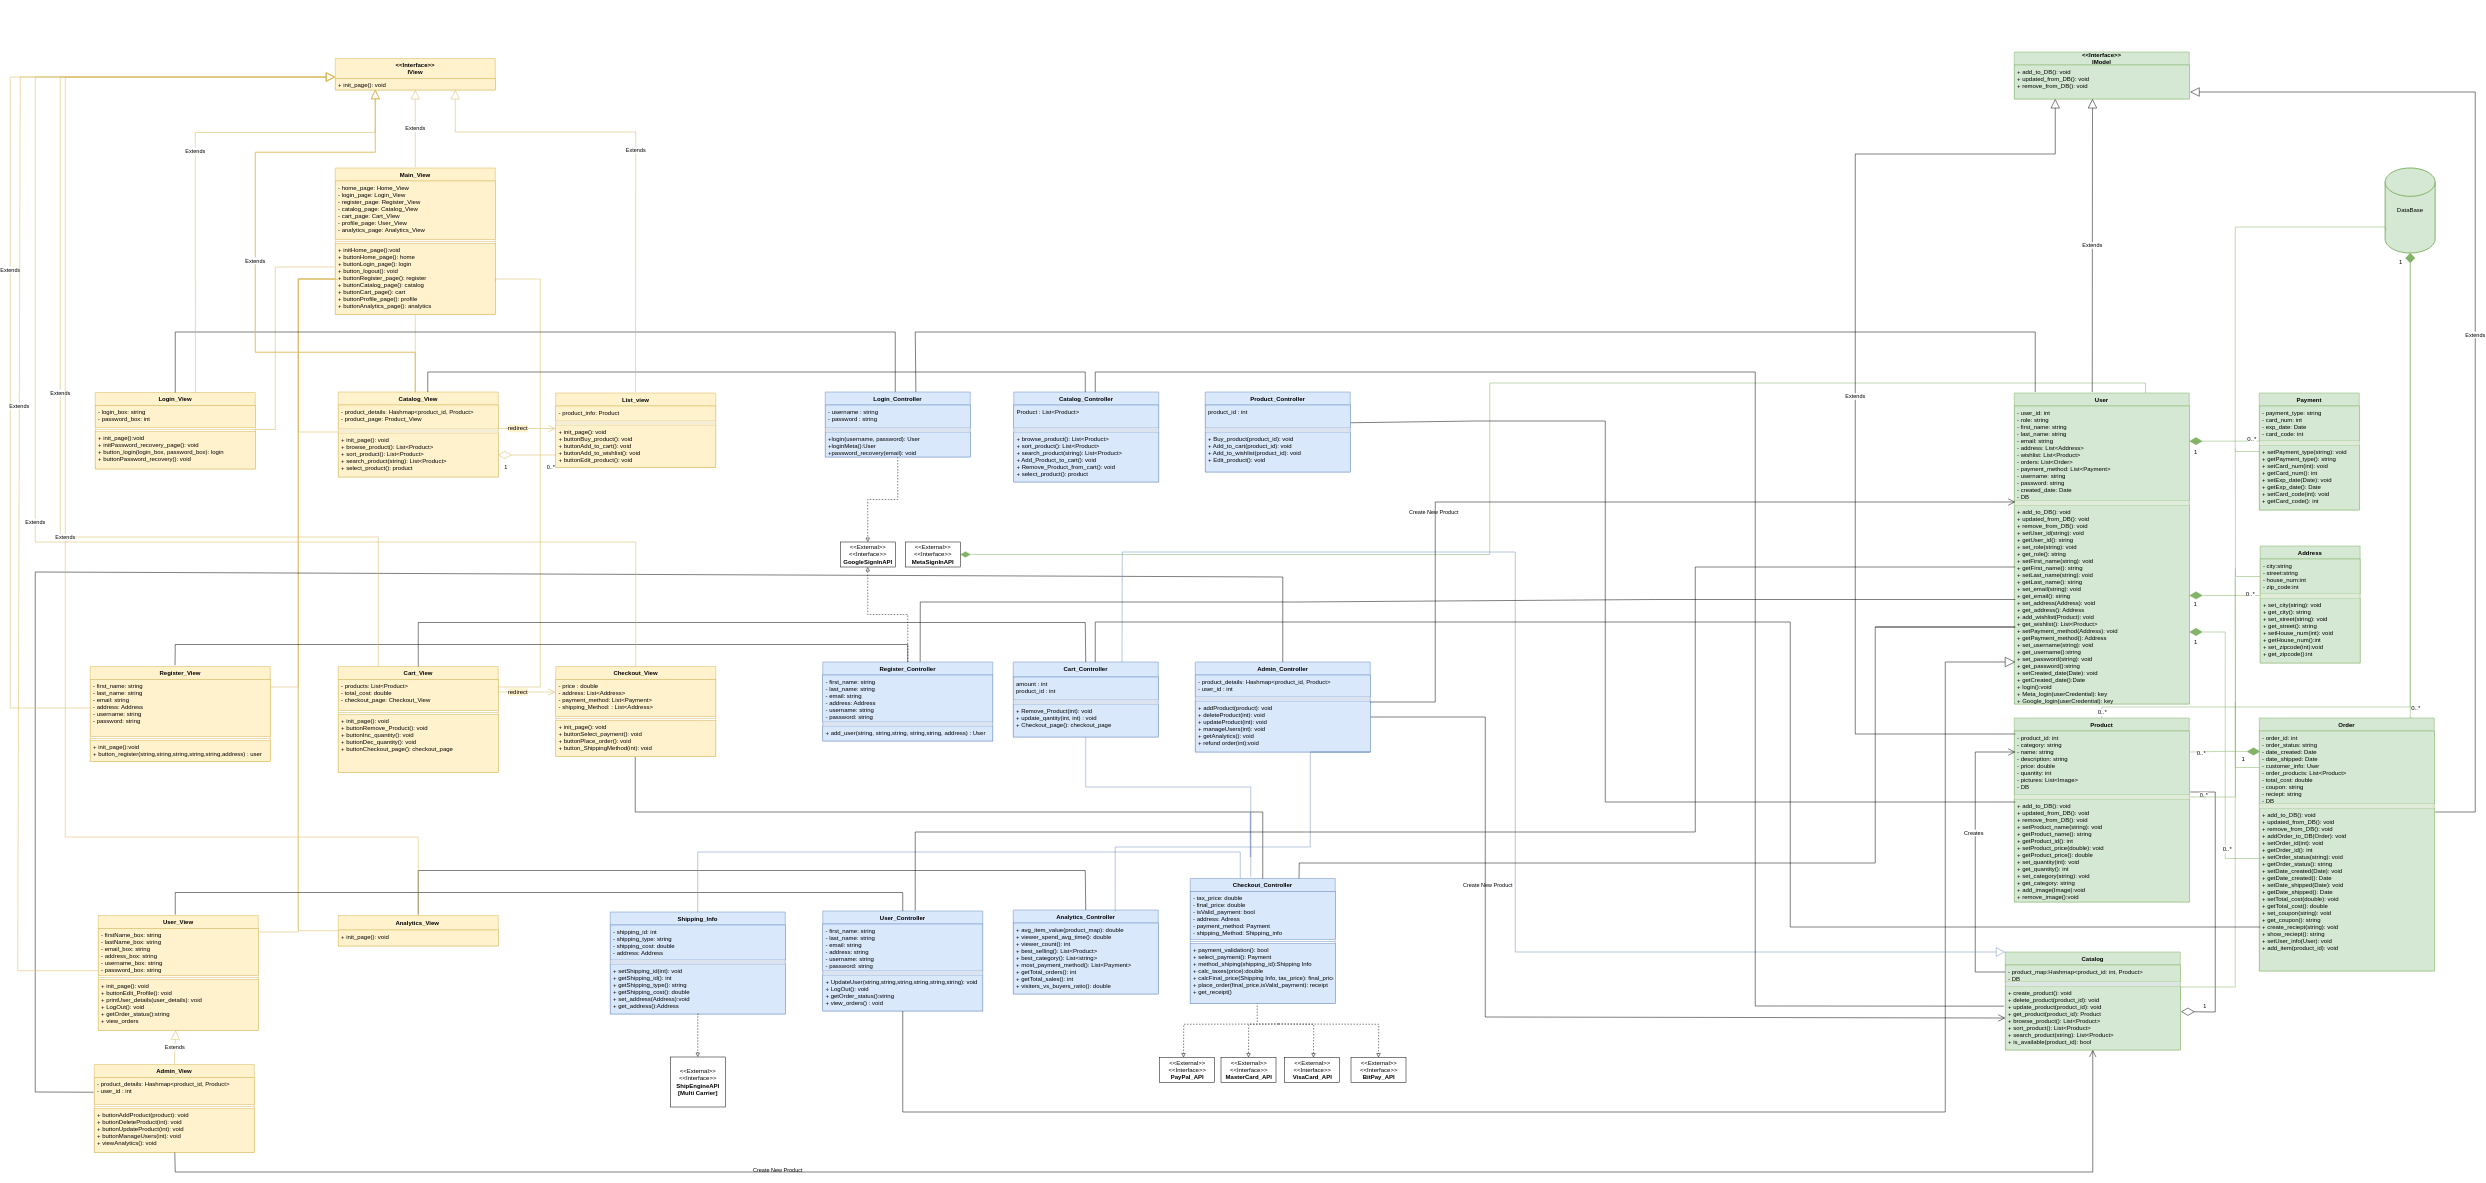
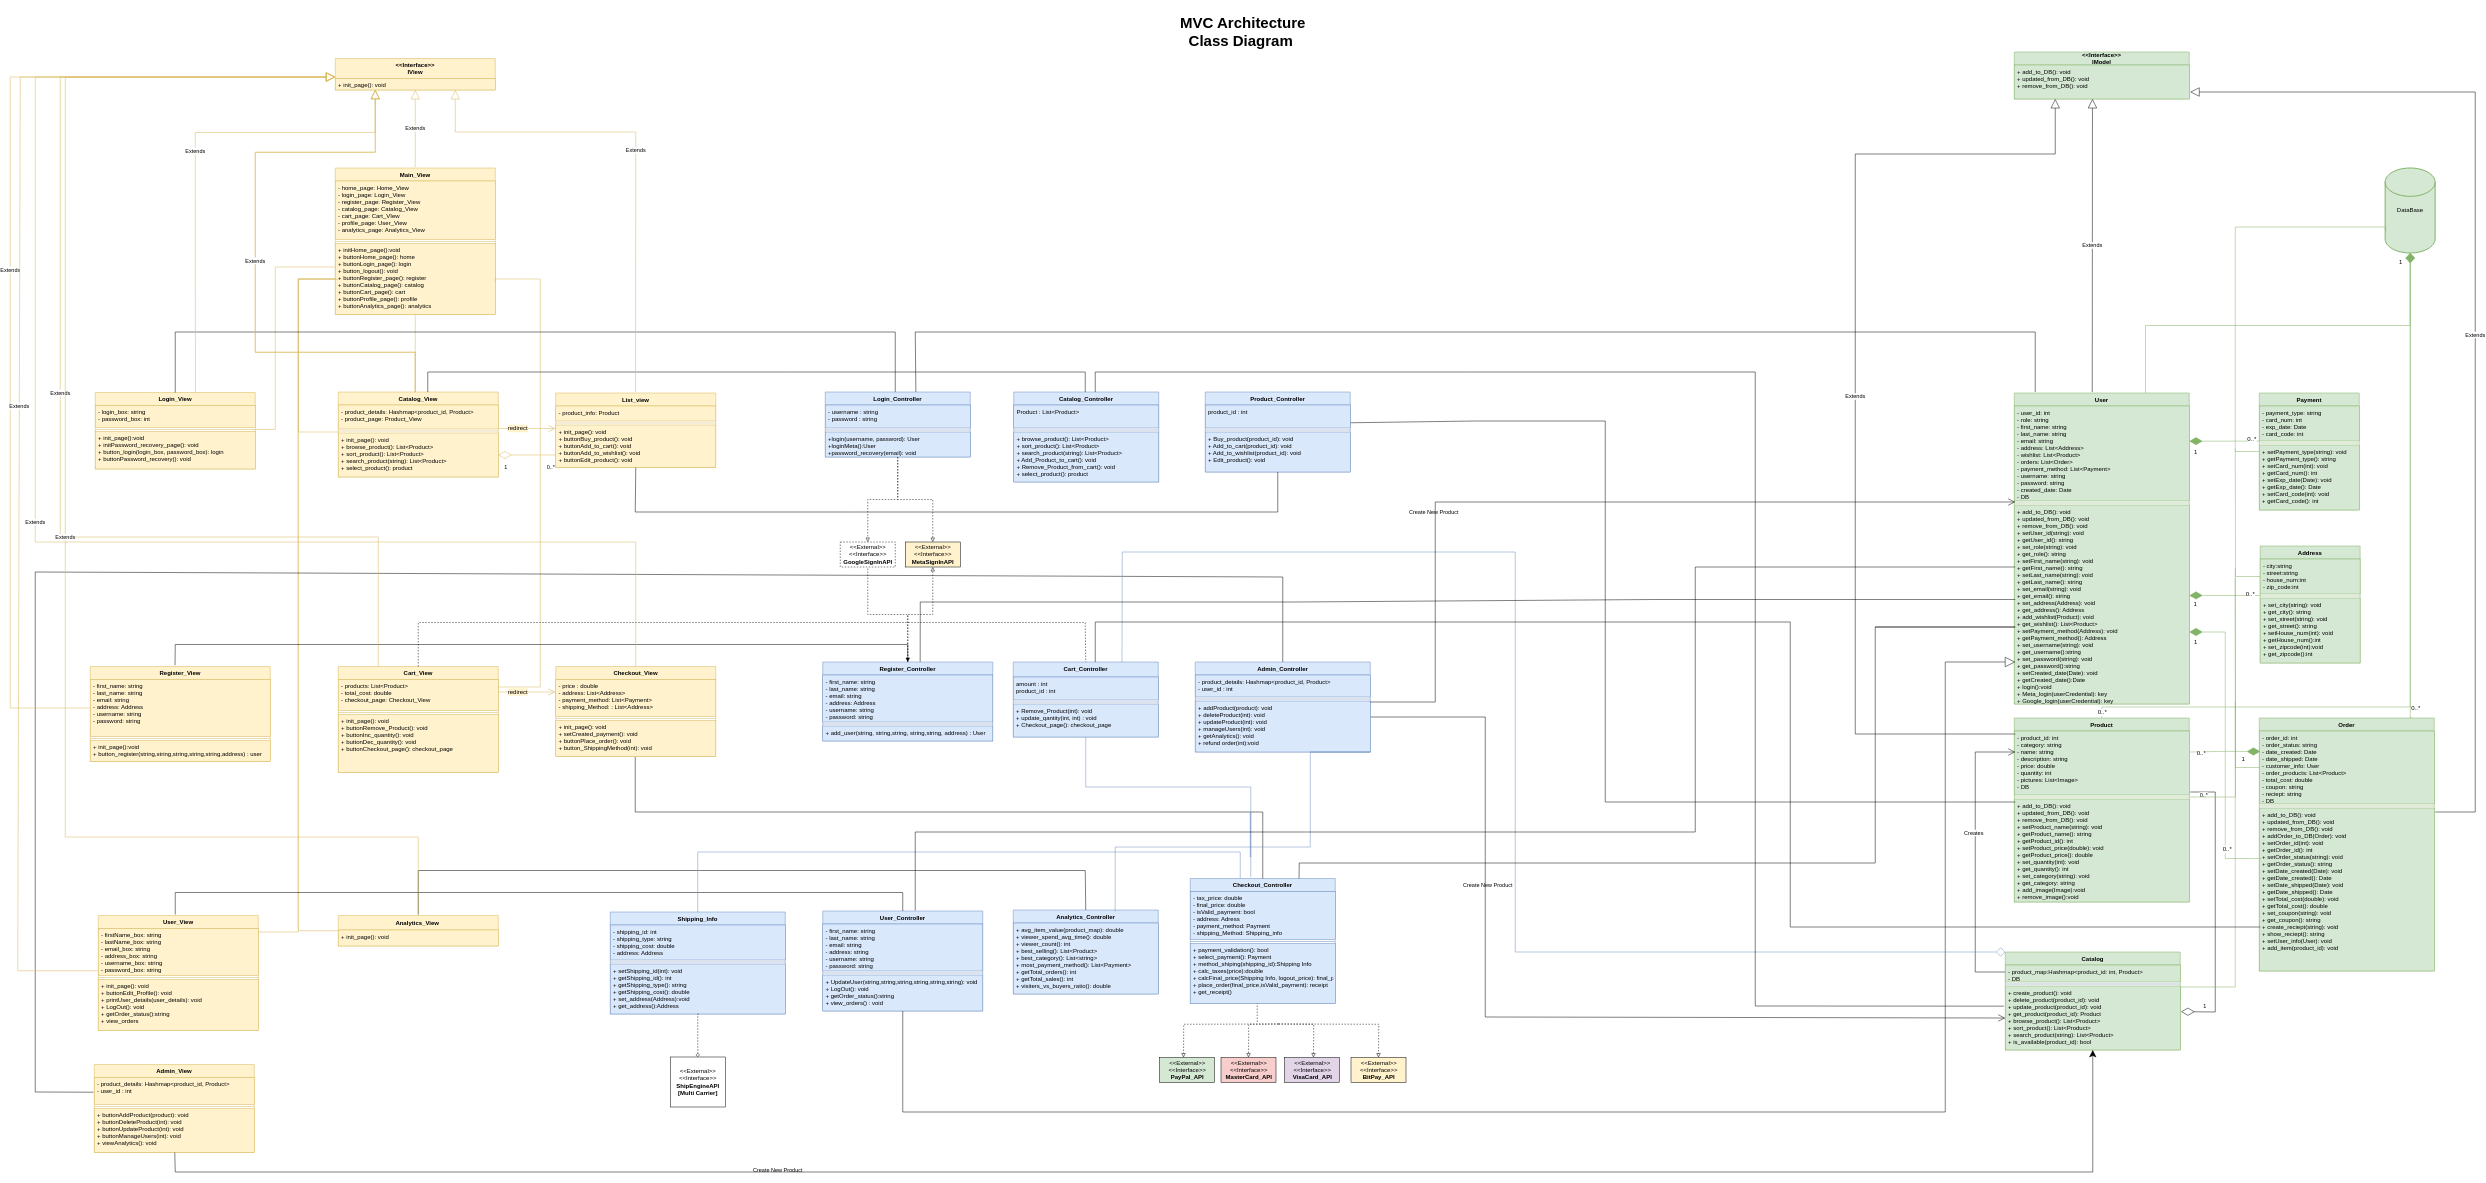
none -> (1243, 31)
none -> (635, 492)
none -> (933, 501)
(868, 554) -> (868, 554)
(933, 554) -> (933, 554)
(971, 554) -> (2248, 325)
(868, 572) -> (868, 570)
none -> (933, 605)
(749, 622) -> (749, 622)
(908, 662) -> (905, 644)
(284, 687) -> none
(586, 727) -> (586, 727)
(1235, 950) -> (1235, 950)
(1995, 952) -> (1995, 952)
(175, 1044) -> none
(698, 1051) -> (698, 1051)
(2093, 1055) -> (2093, 1057)
(1187, 1070) -> (1187, 1070)
(1249, 1070) -> (1249, 1070)
(1312, 1070) -> (1312, 1070)
(1379, 1070) -> (1379, 1070)
